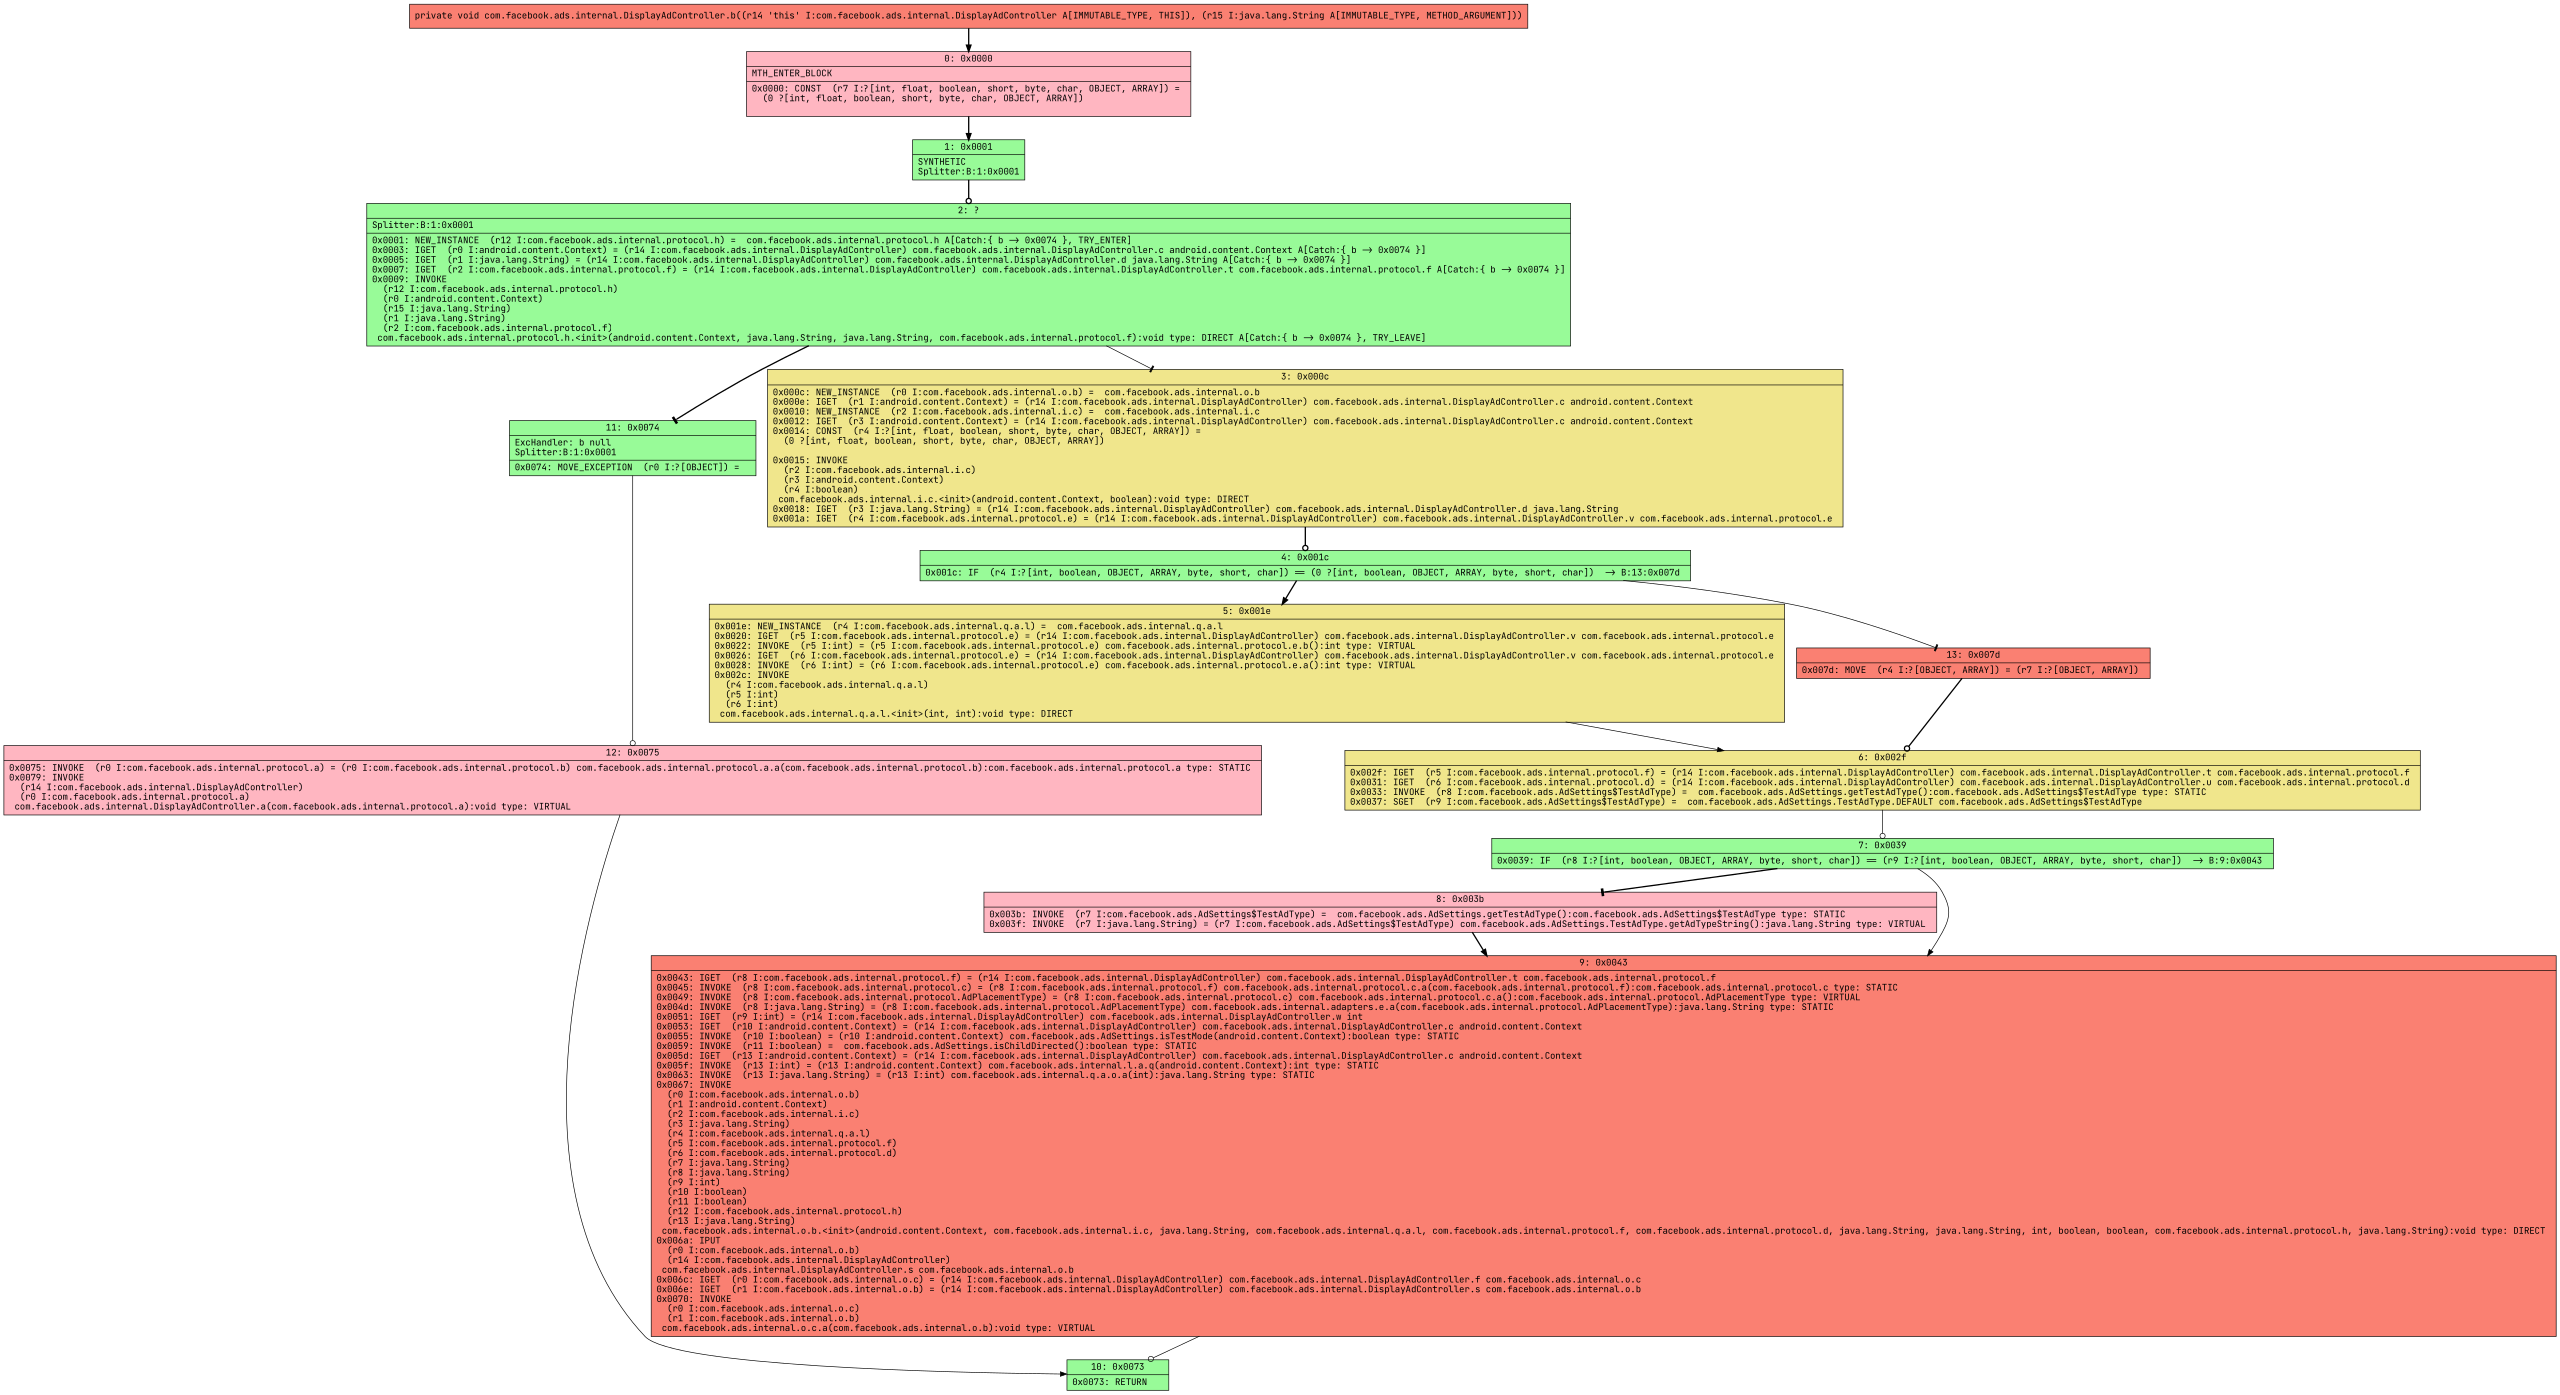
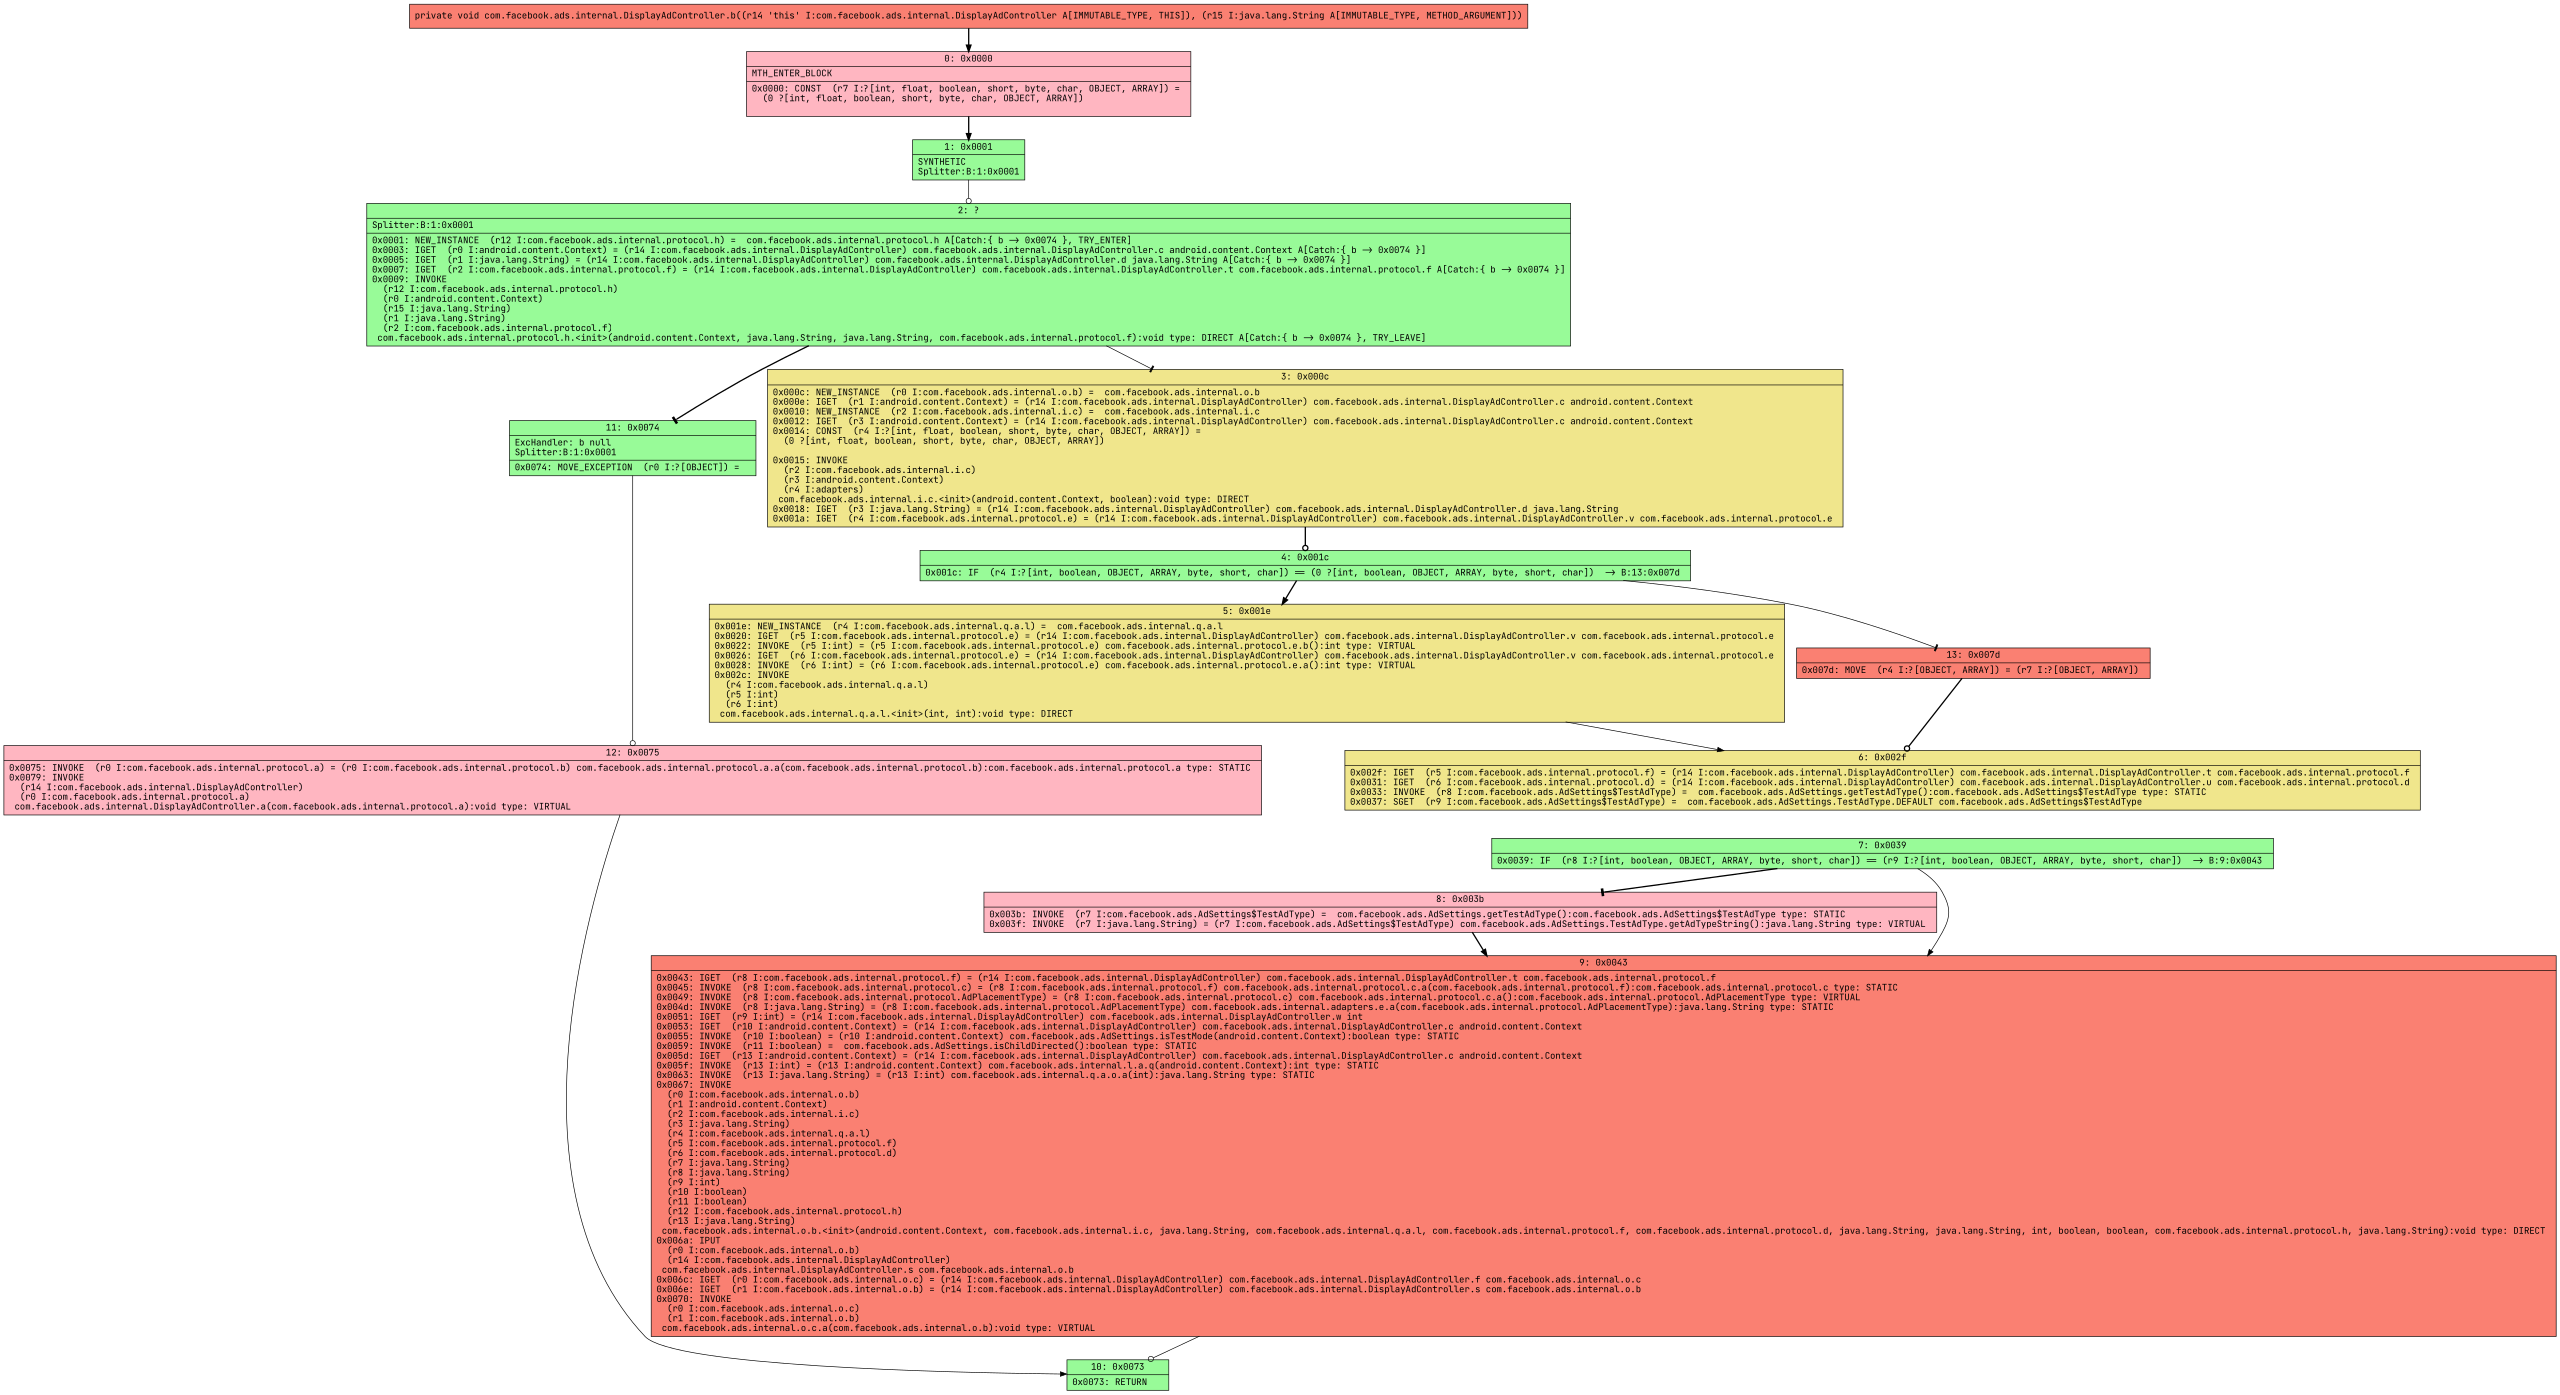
(969, 189) -> (969, 189)
(816, 490) -> (819, 490)
(1883, 821) -> none
